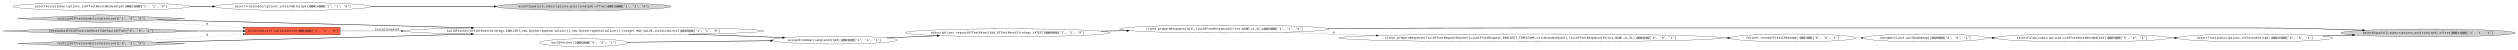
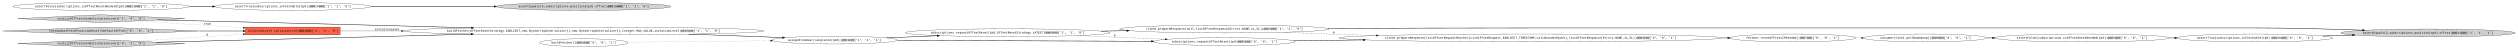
(207, 24) -> (207, 24)
(699, 41) -> (699, 41)
none -> (1224, 42)
